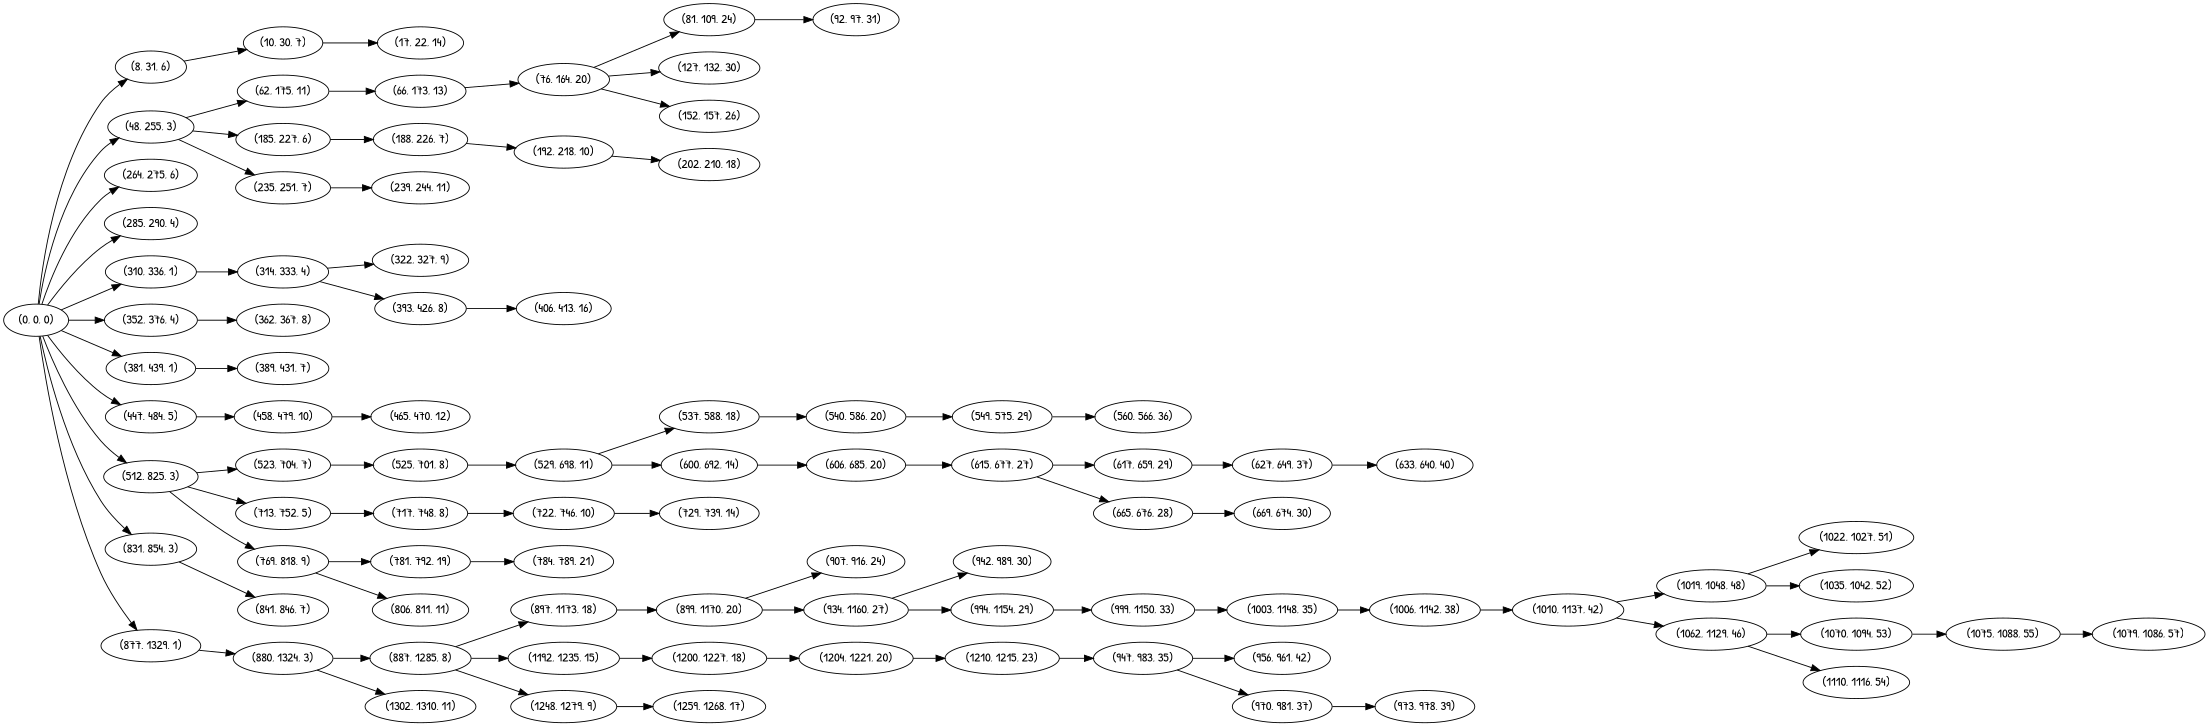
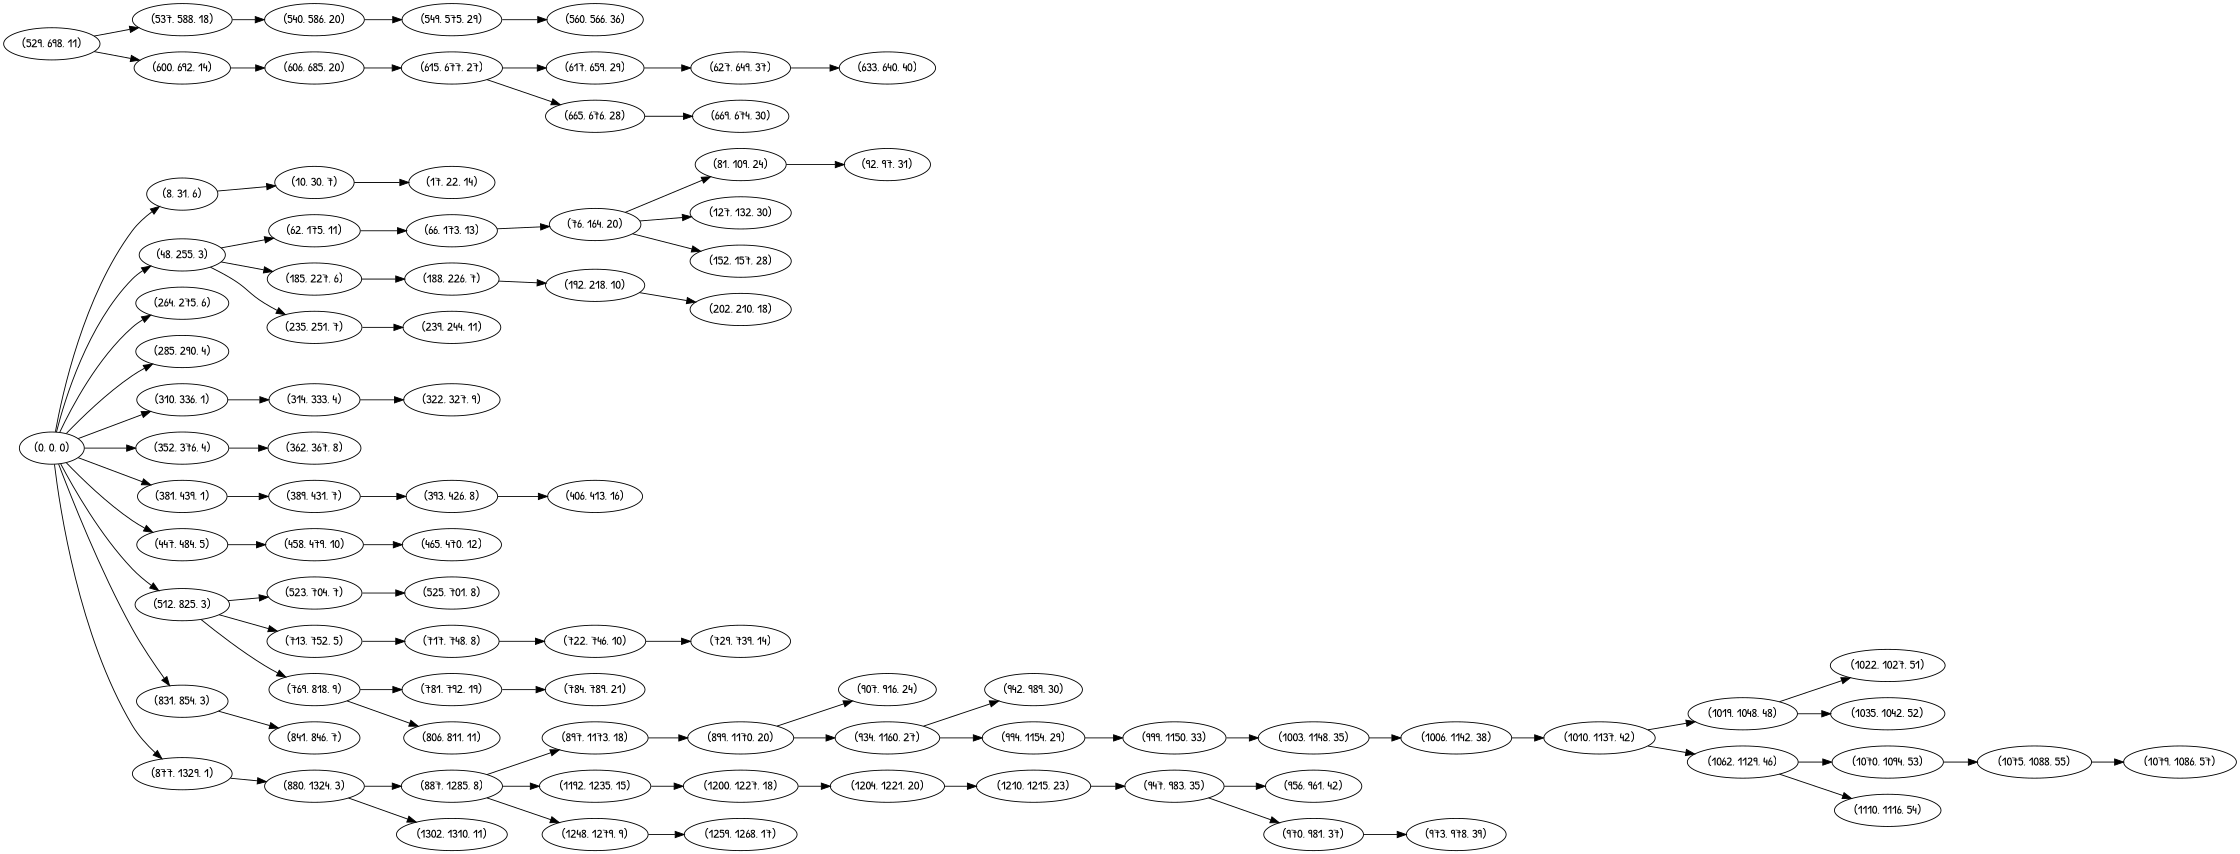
(709, 116) -> (741, 261)
(347, 289) -> (379, 496)
(487, 465) -> none
